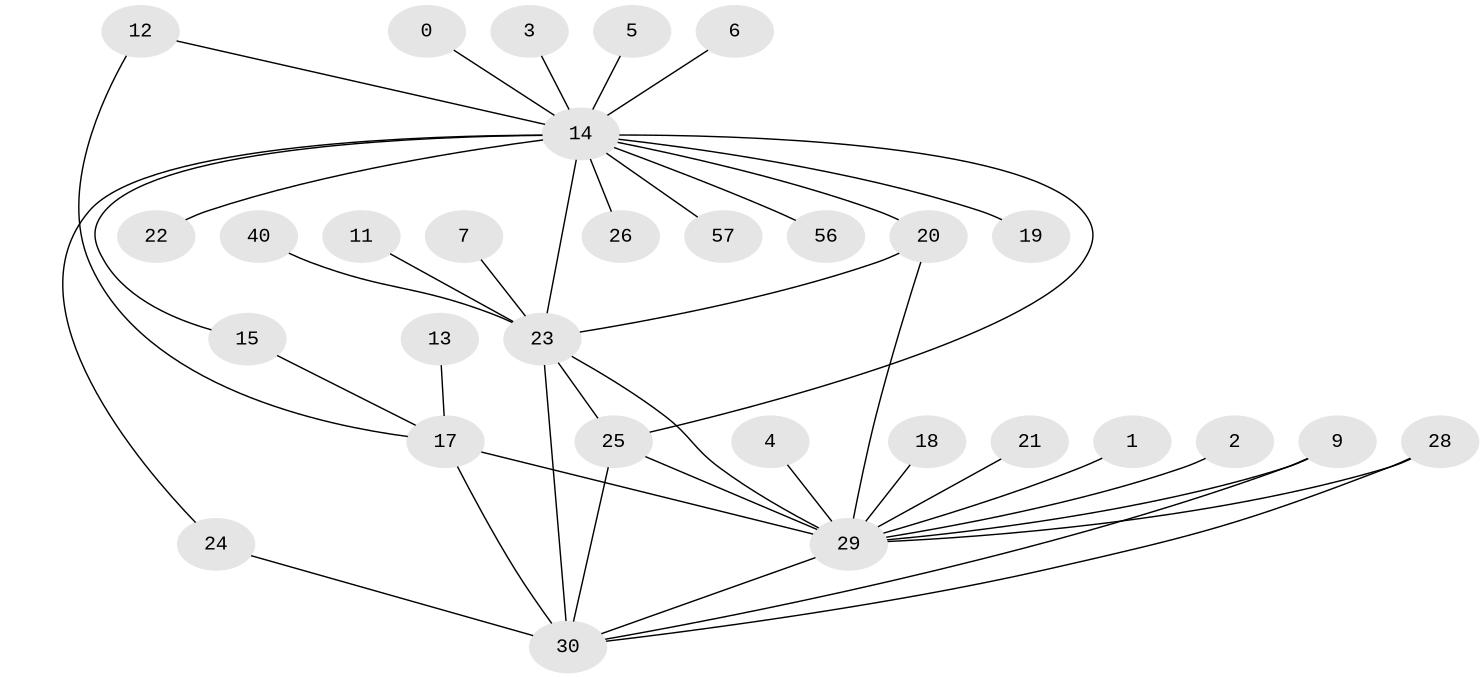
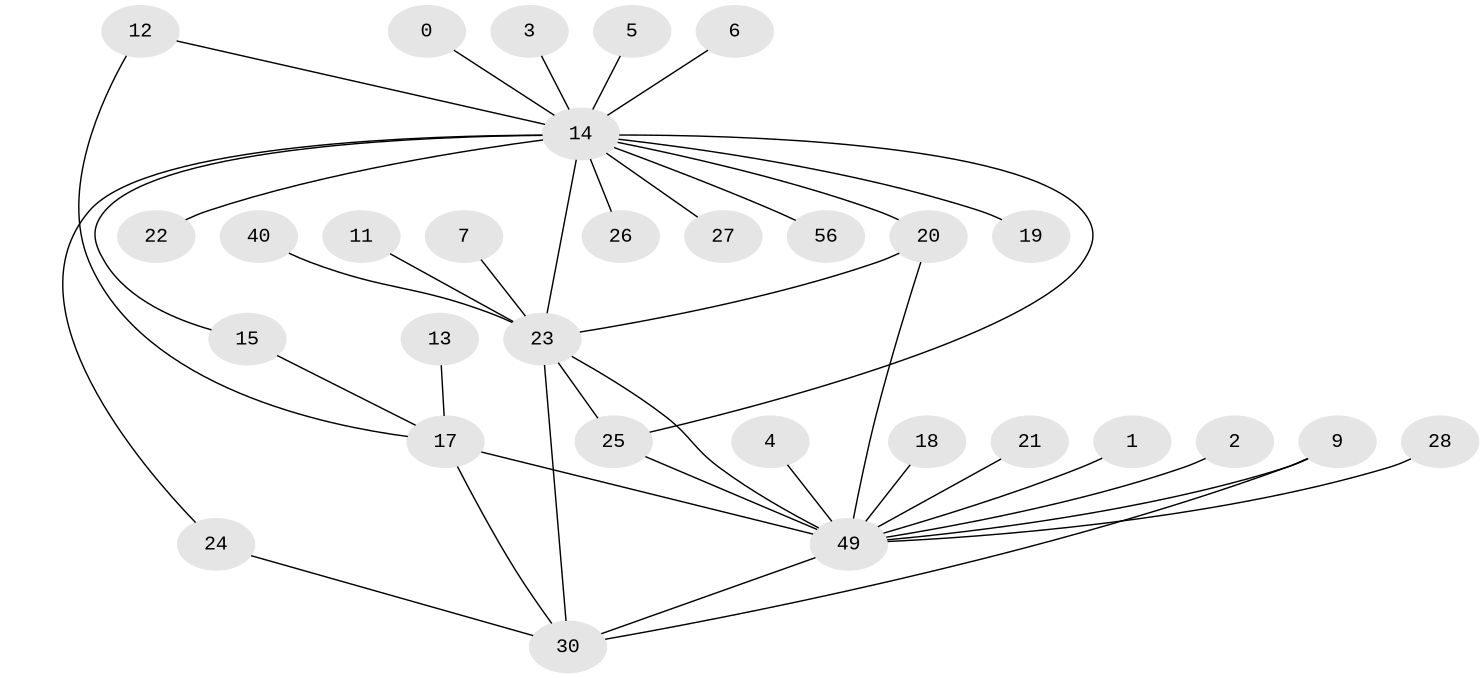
(723, 237) -> (723, 237)
(591, 544) -> none
(849, 544) -> (849, 544)
(1014, 576) -> none
